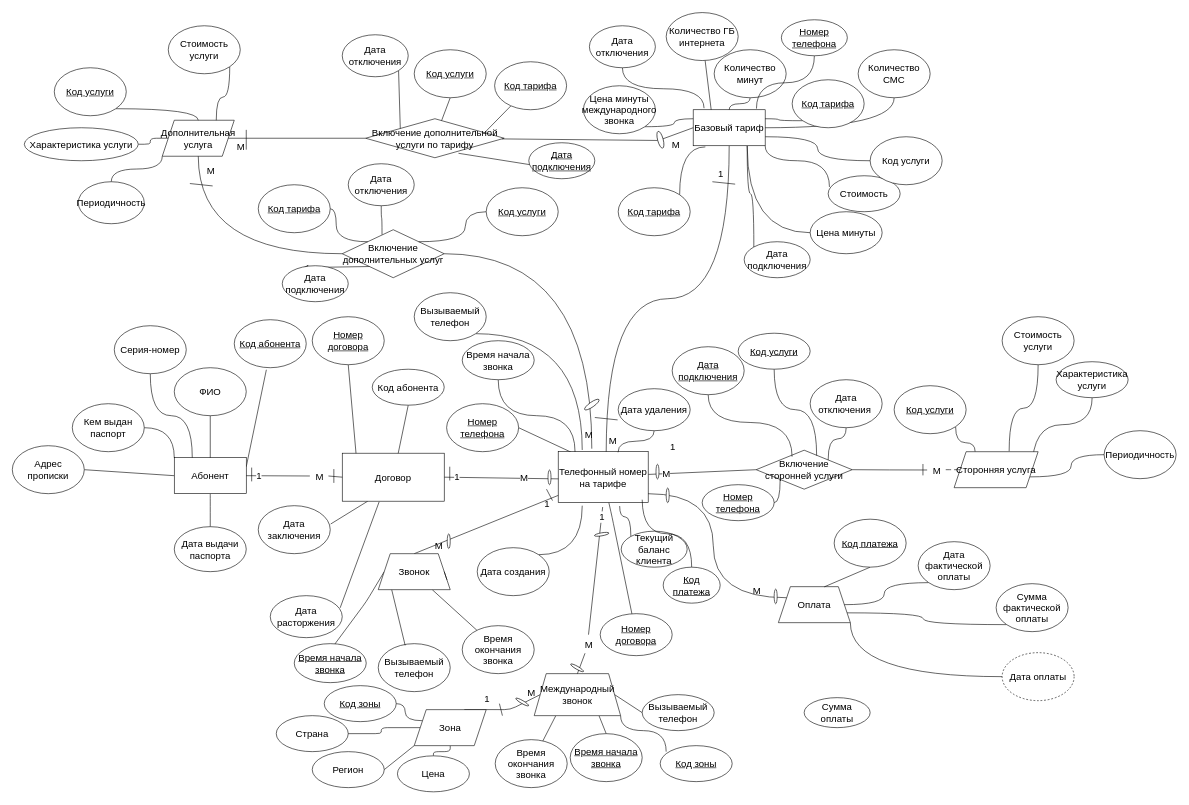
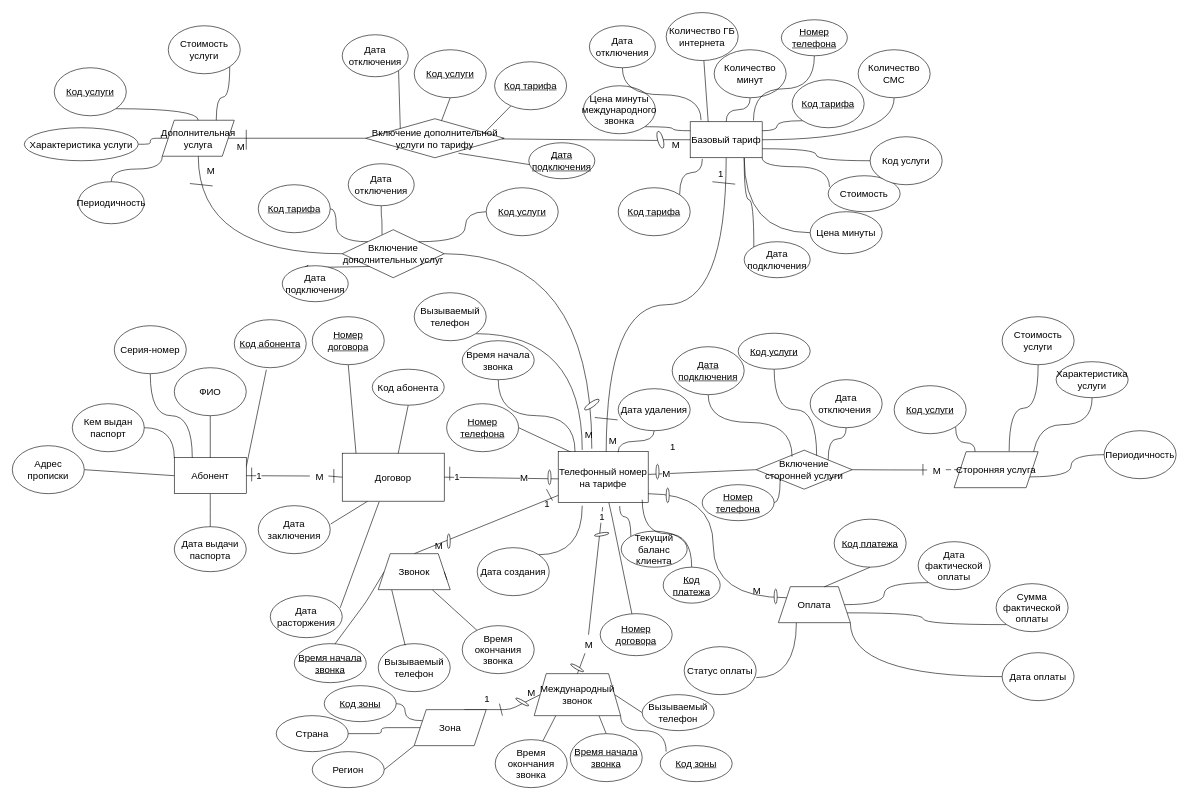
(729, 128) -> (726, 140)
none -> (789, 659)
none -> (720, 671)
(1038, 677) -> (1038, 677)
(837, 713) -> none
(442, 752) -> none
(434, 774) -> none
